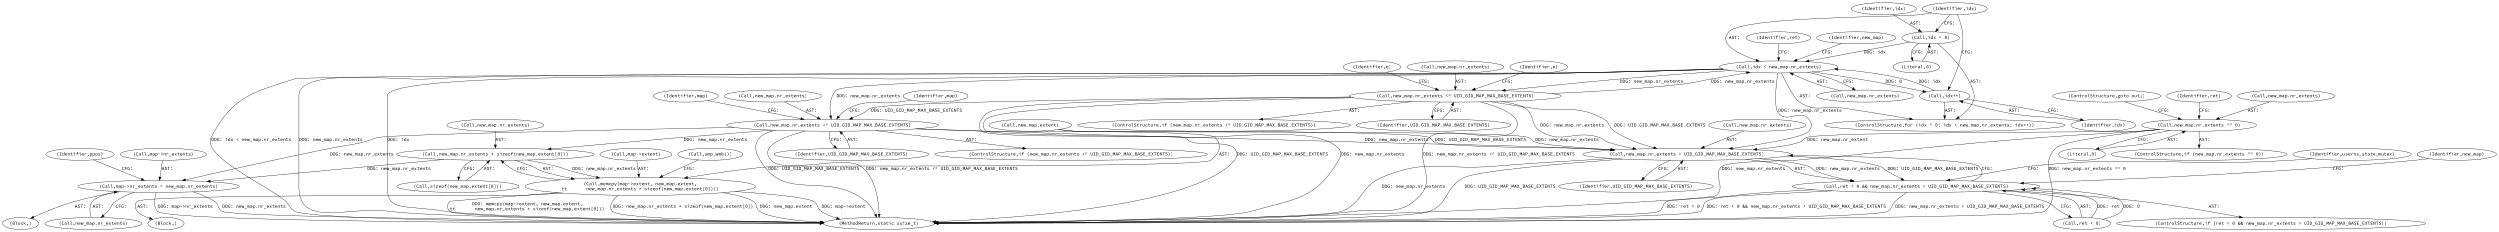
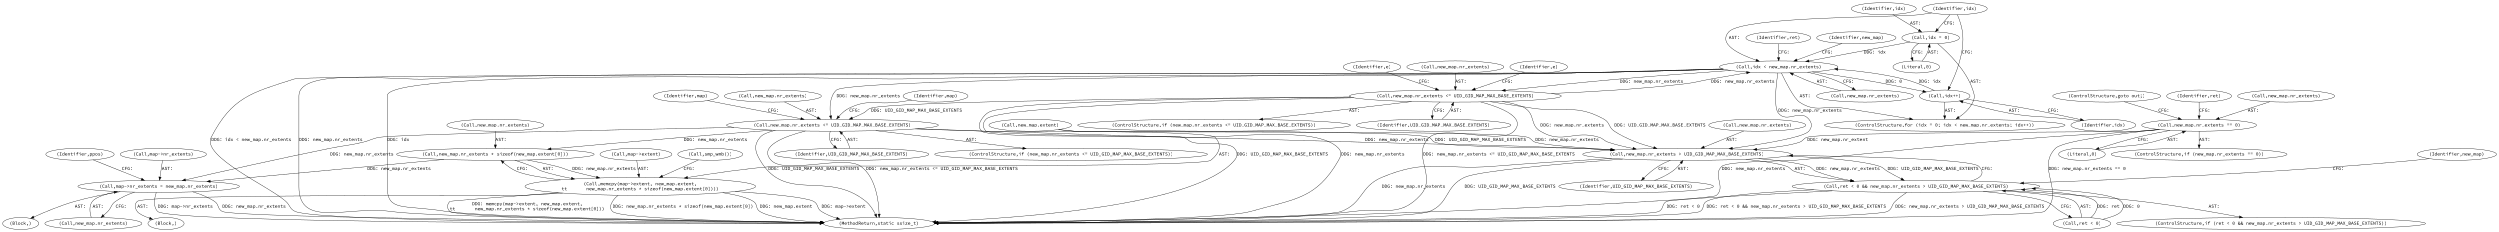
(2352, 154) -> none
(458, 186) -> none
